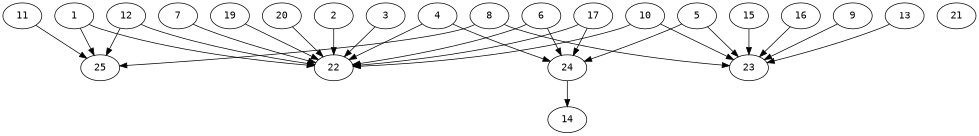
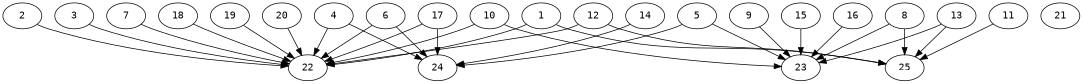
none -> (178, 16)
none -> (933, 39)
(567, 90) -> (548, 48)
